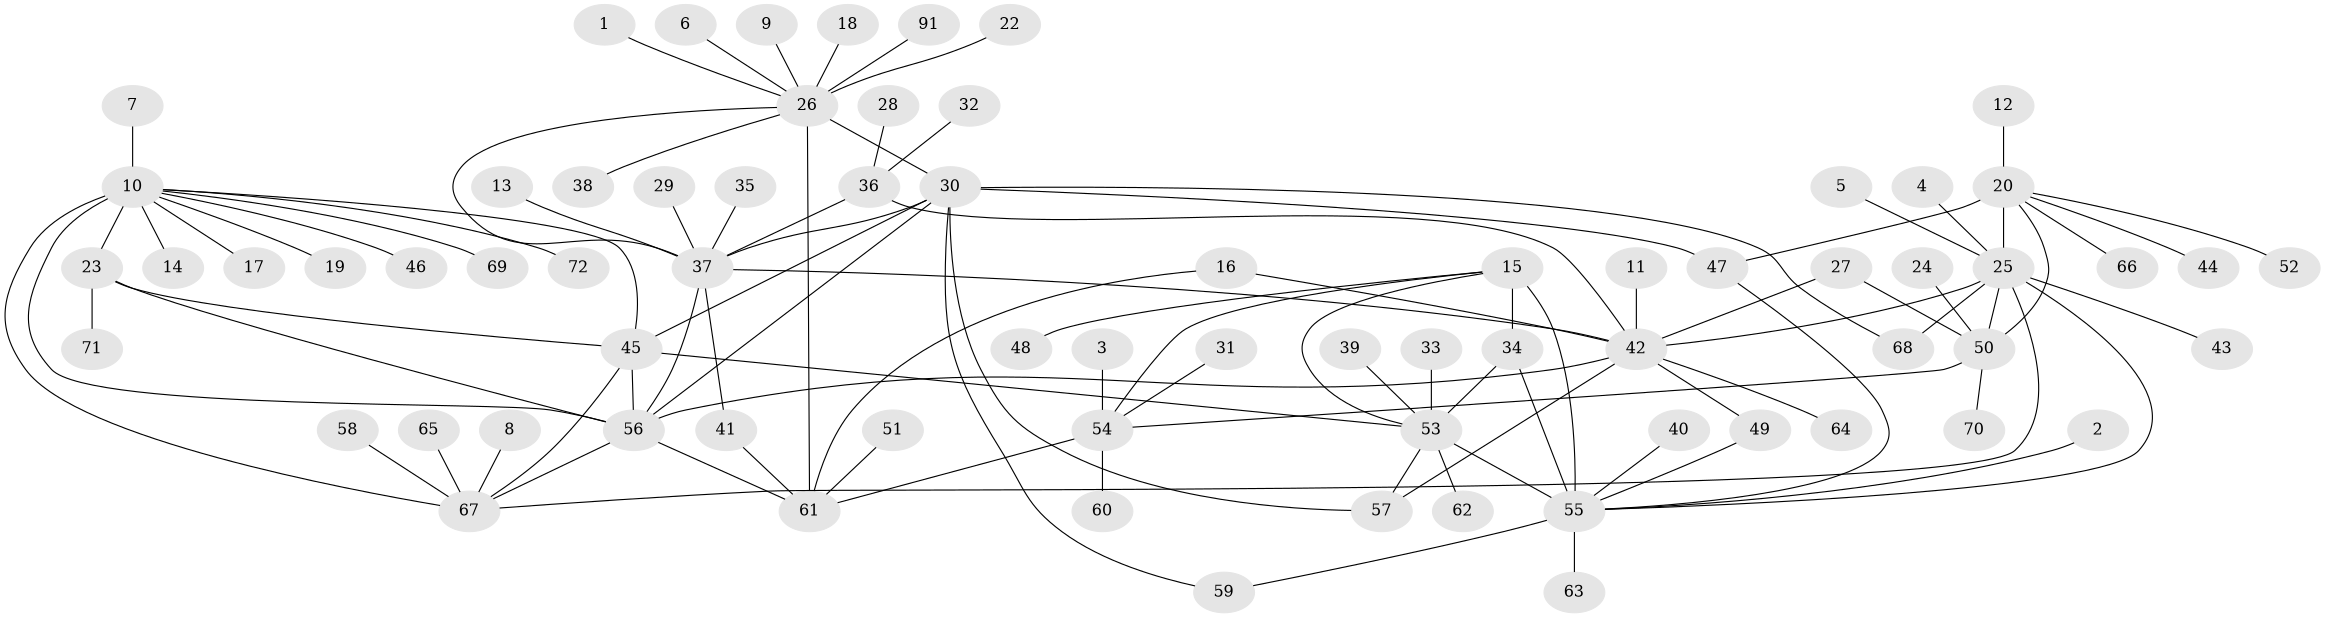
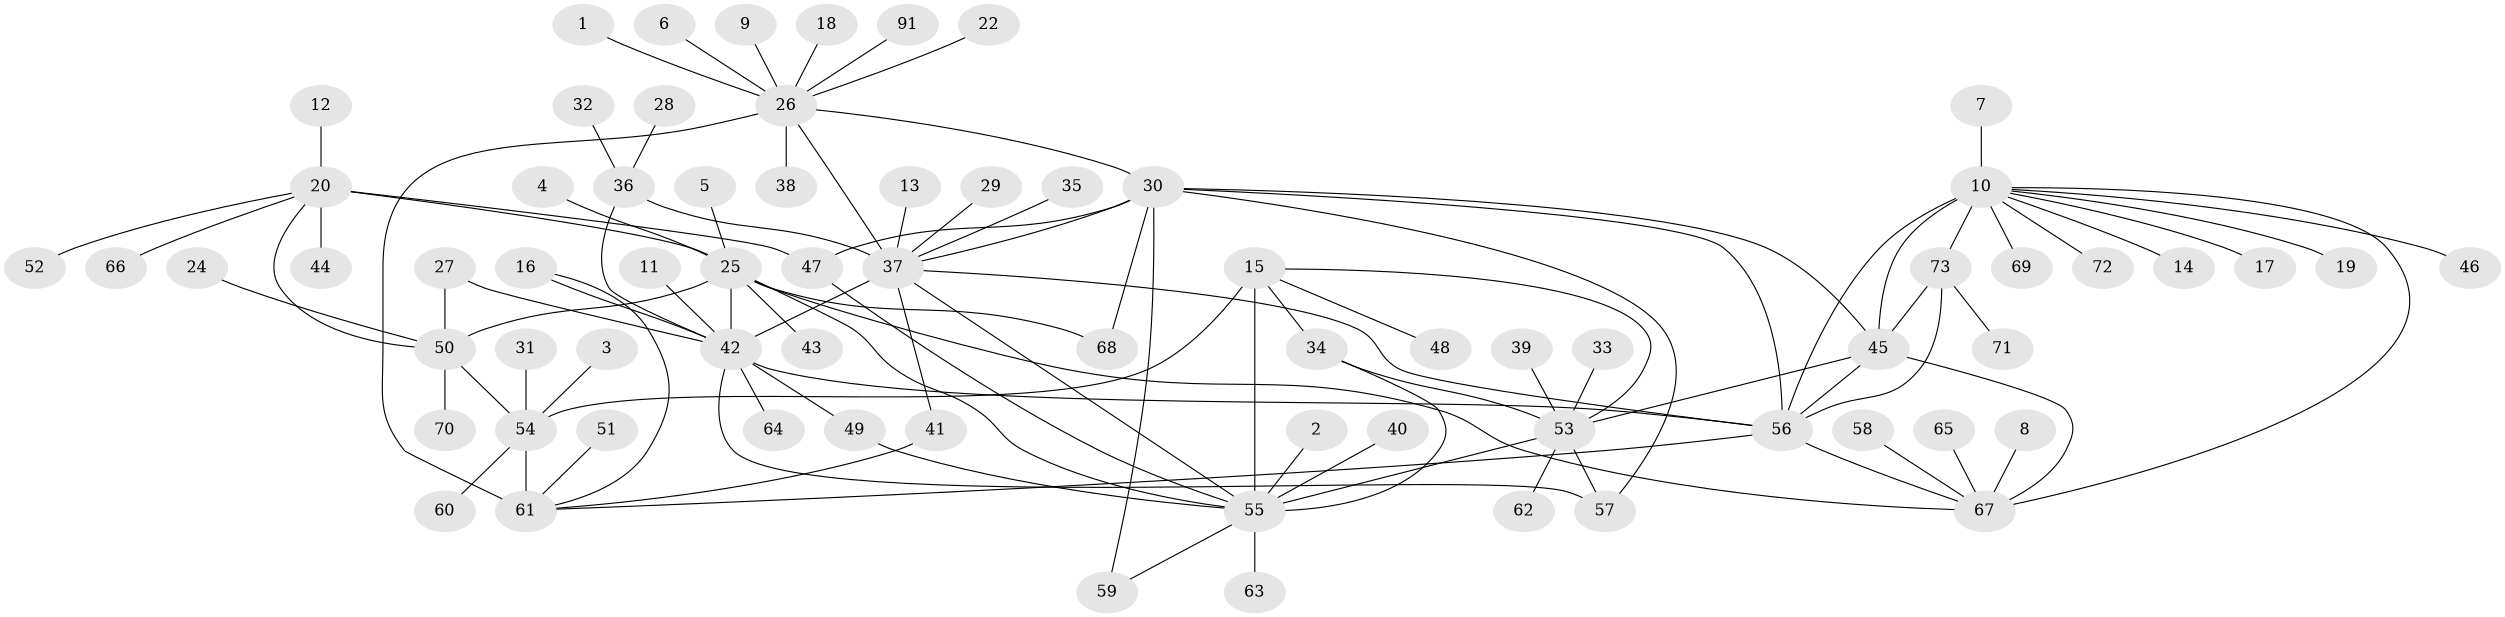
(92, 268) -> (1941, 268)
none -> (1058, 379)
